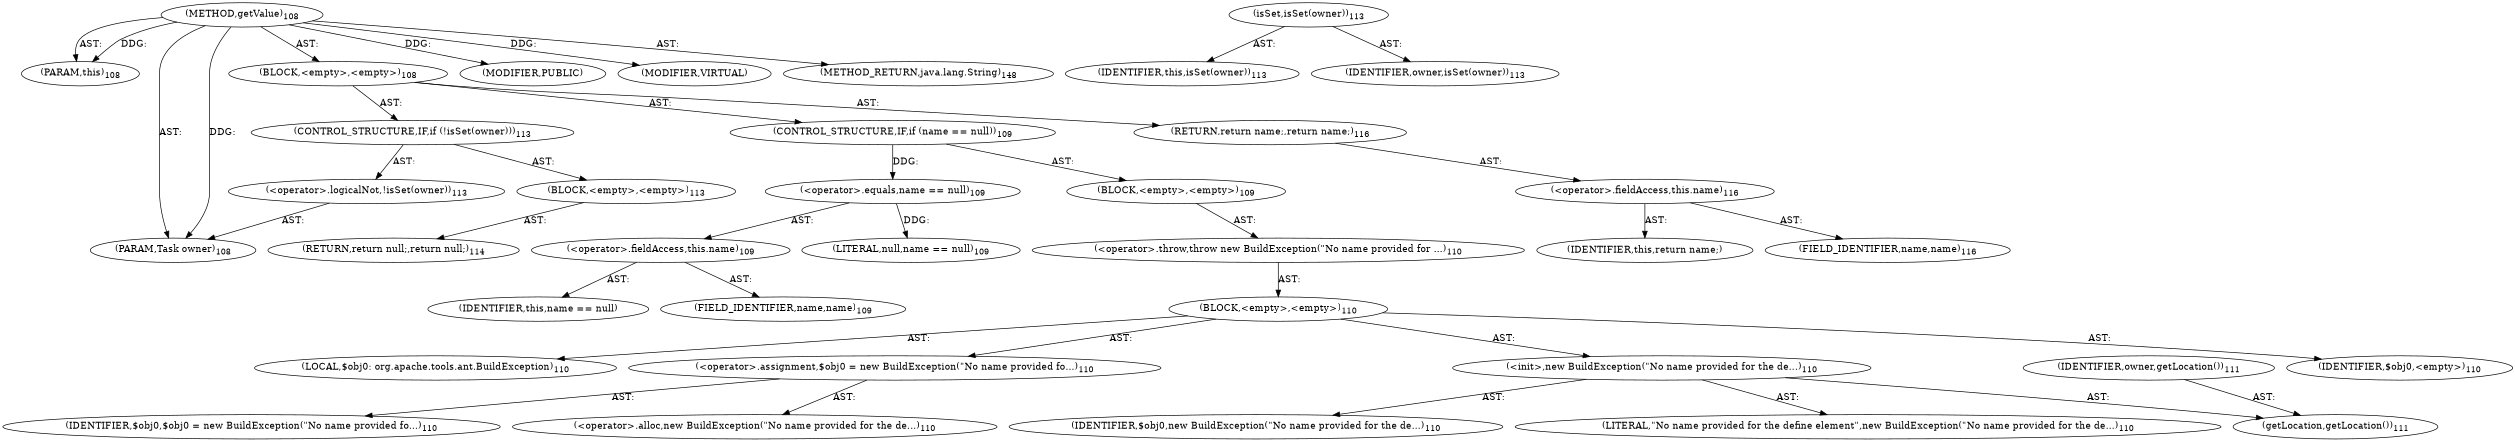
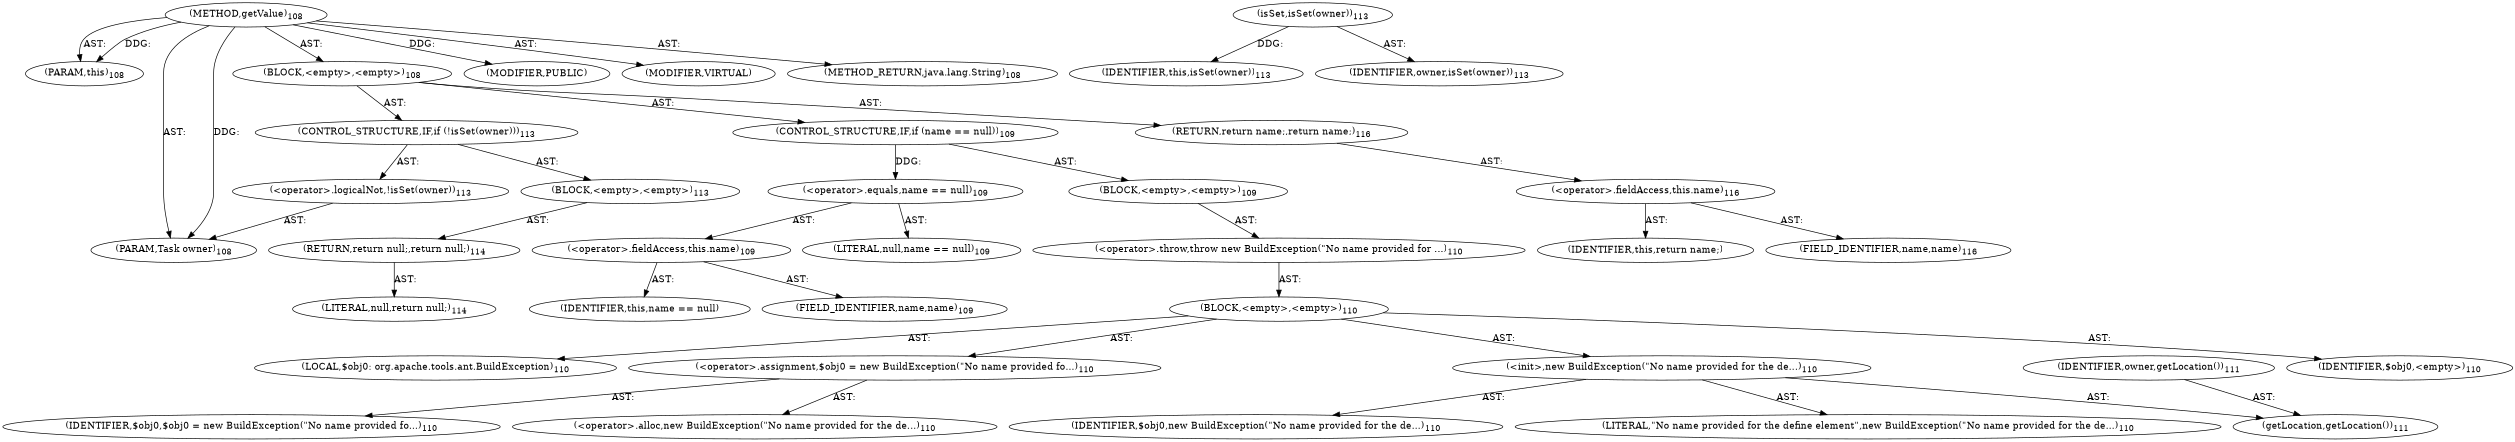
(525, 44) -> (527, 44)
(1266, 44) -> (1272, 44)
(1009, 73) -> (1013, 73)
(918, 221) -> (918, 221)
none -> (394, 309)
